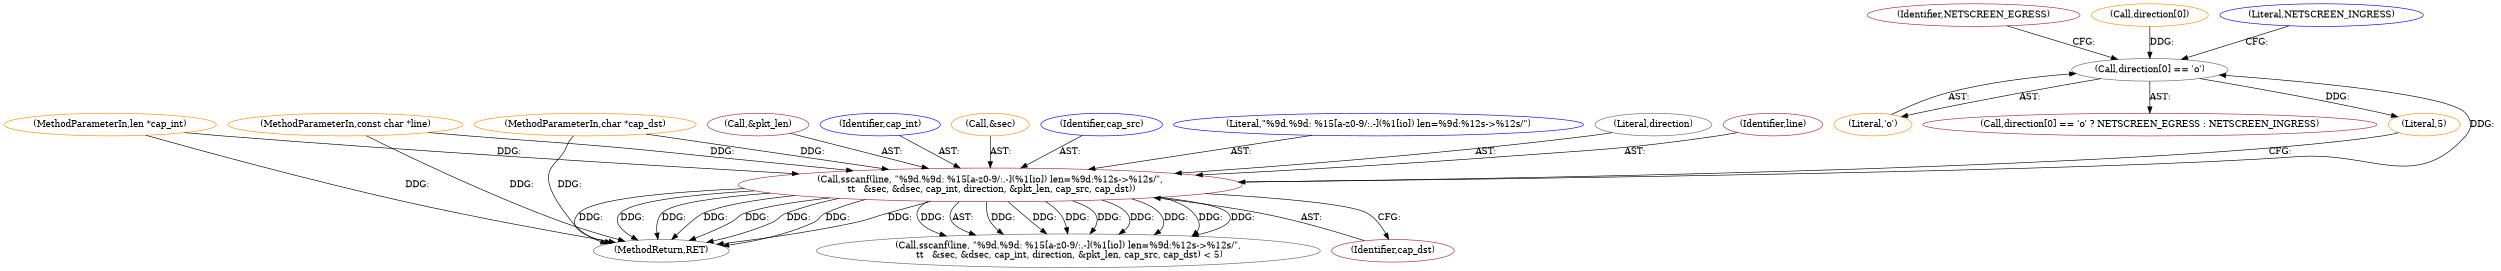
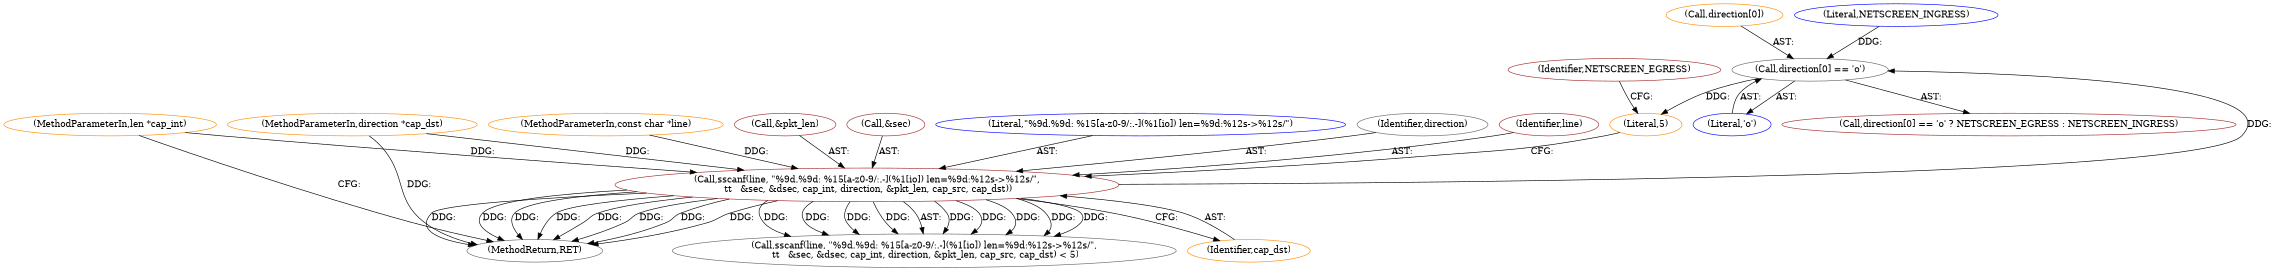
(2059, 42) -> (1626, 95)
(2163, 42) -> (1785, 42)
(2258, 42) -> (1871, 42)
(585, 125) -> (352, 125)
(880, 125) -> none
(990, 125) -> (886, 125)
(1102, 125) -> none
(1653, 125) -> (1423, 125)
(1873, 125) -> (1732, 125)
(419, 185) -> (351, 185)
(490, 193) -> none
(1393, 251) -> (1249, 251)
